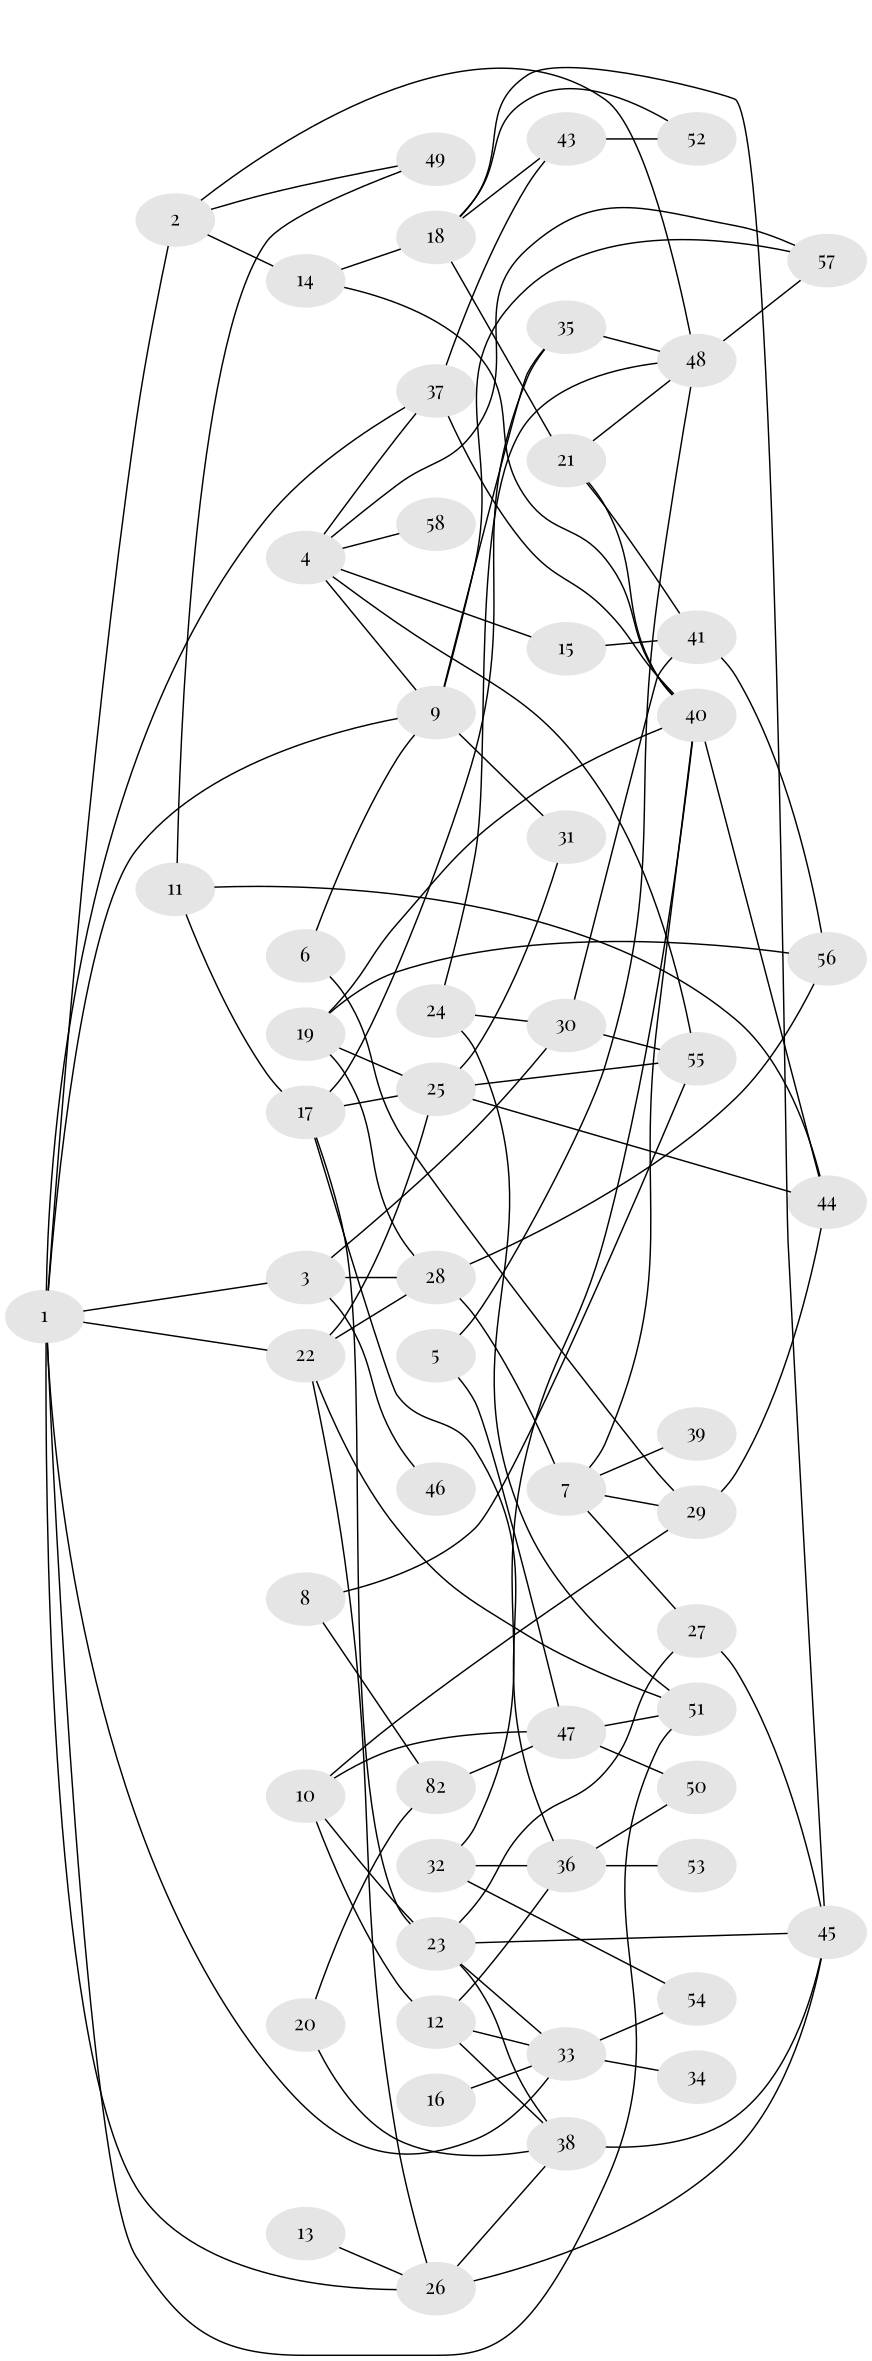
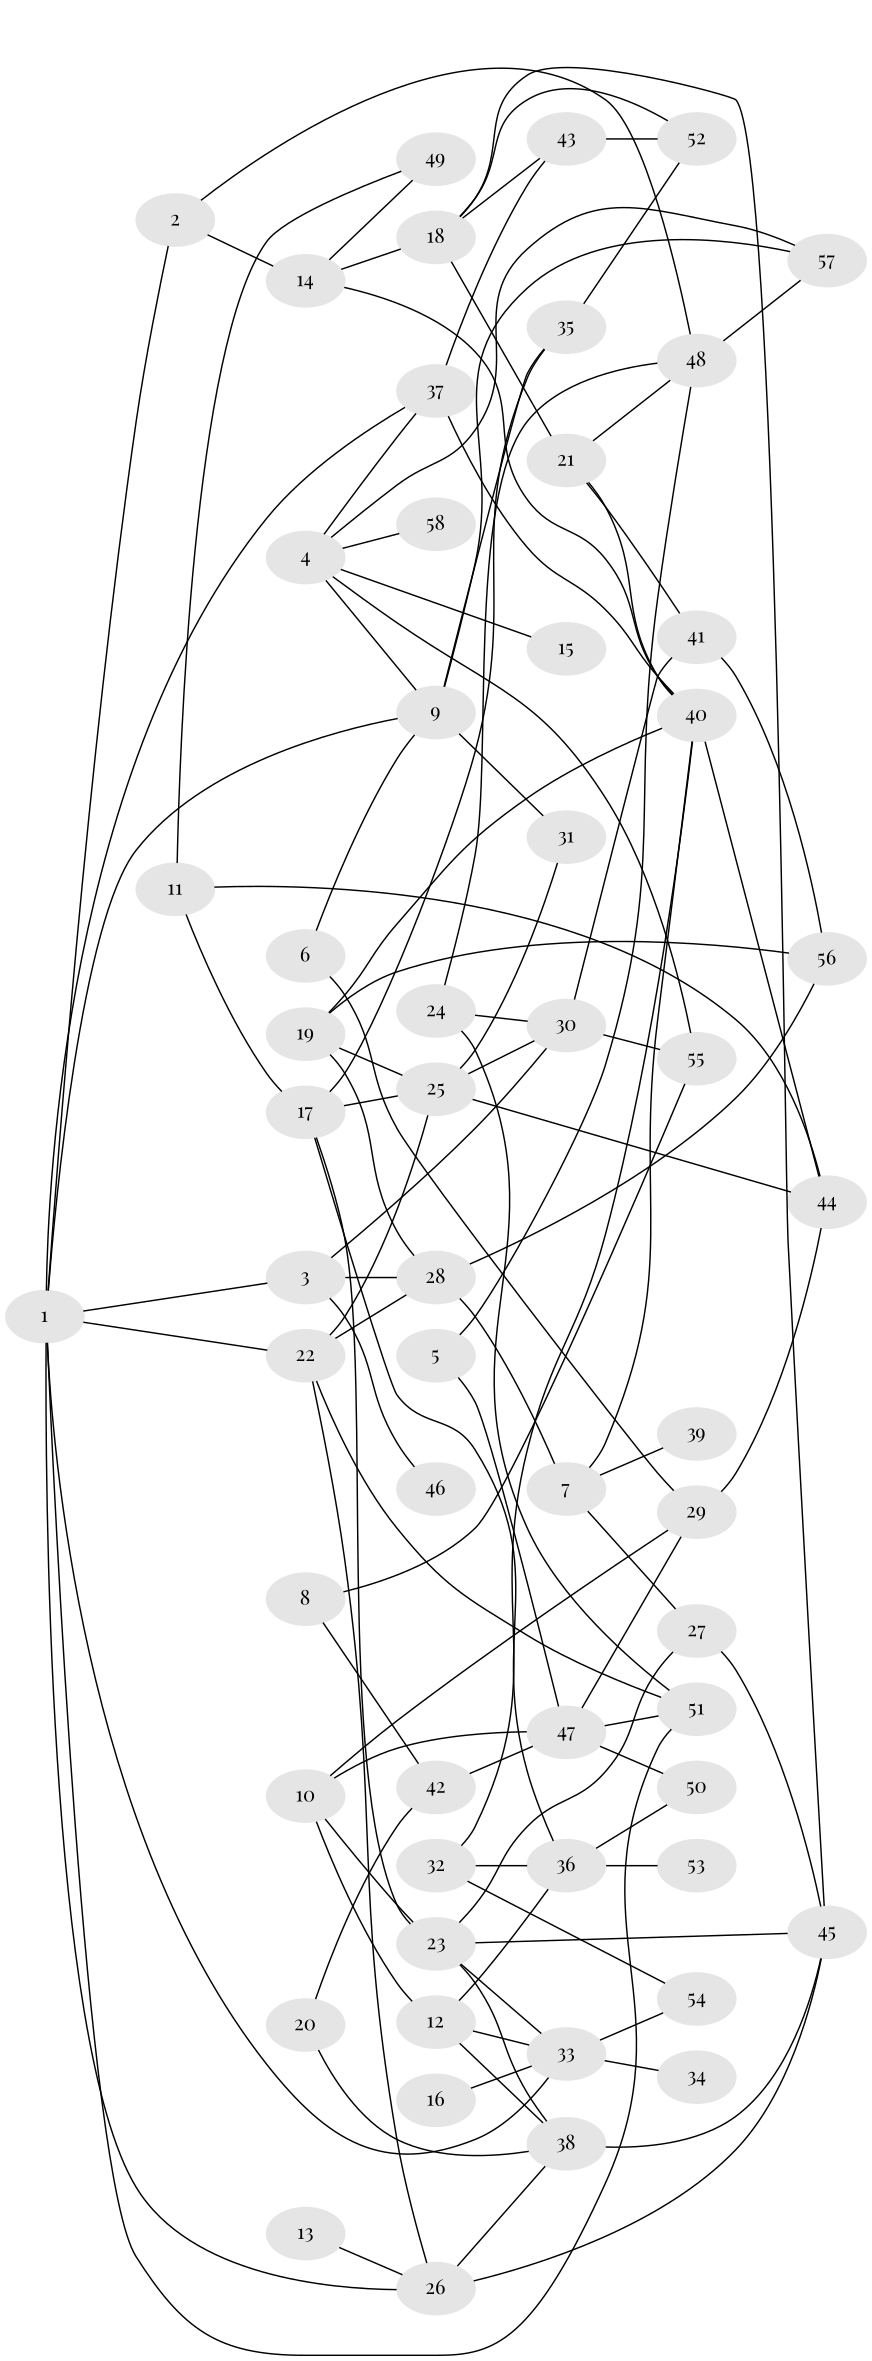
(304, 185) -> (371, 220)
(632, 344) -> (631, 233)
(622, 644) -> none
(567, 1074) -> (501, 1057)
(632, 1501) -> (632, 1622)
(436, 1787) -> (436, 1787)
